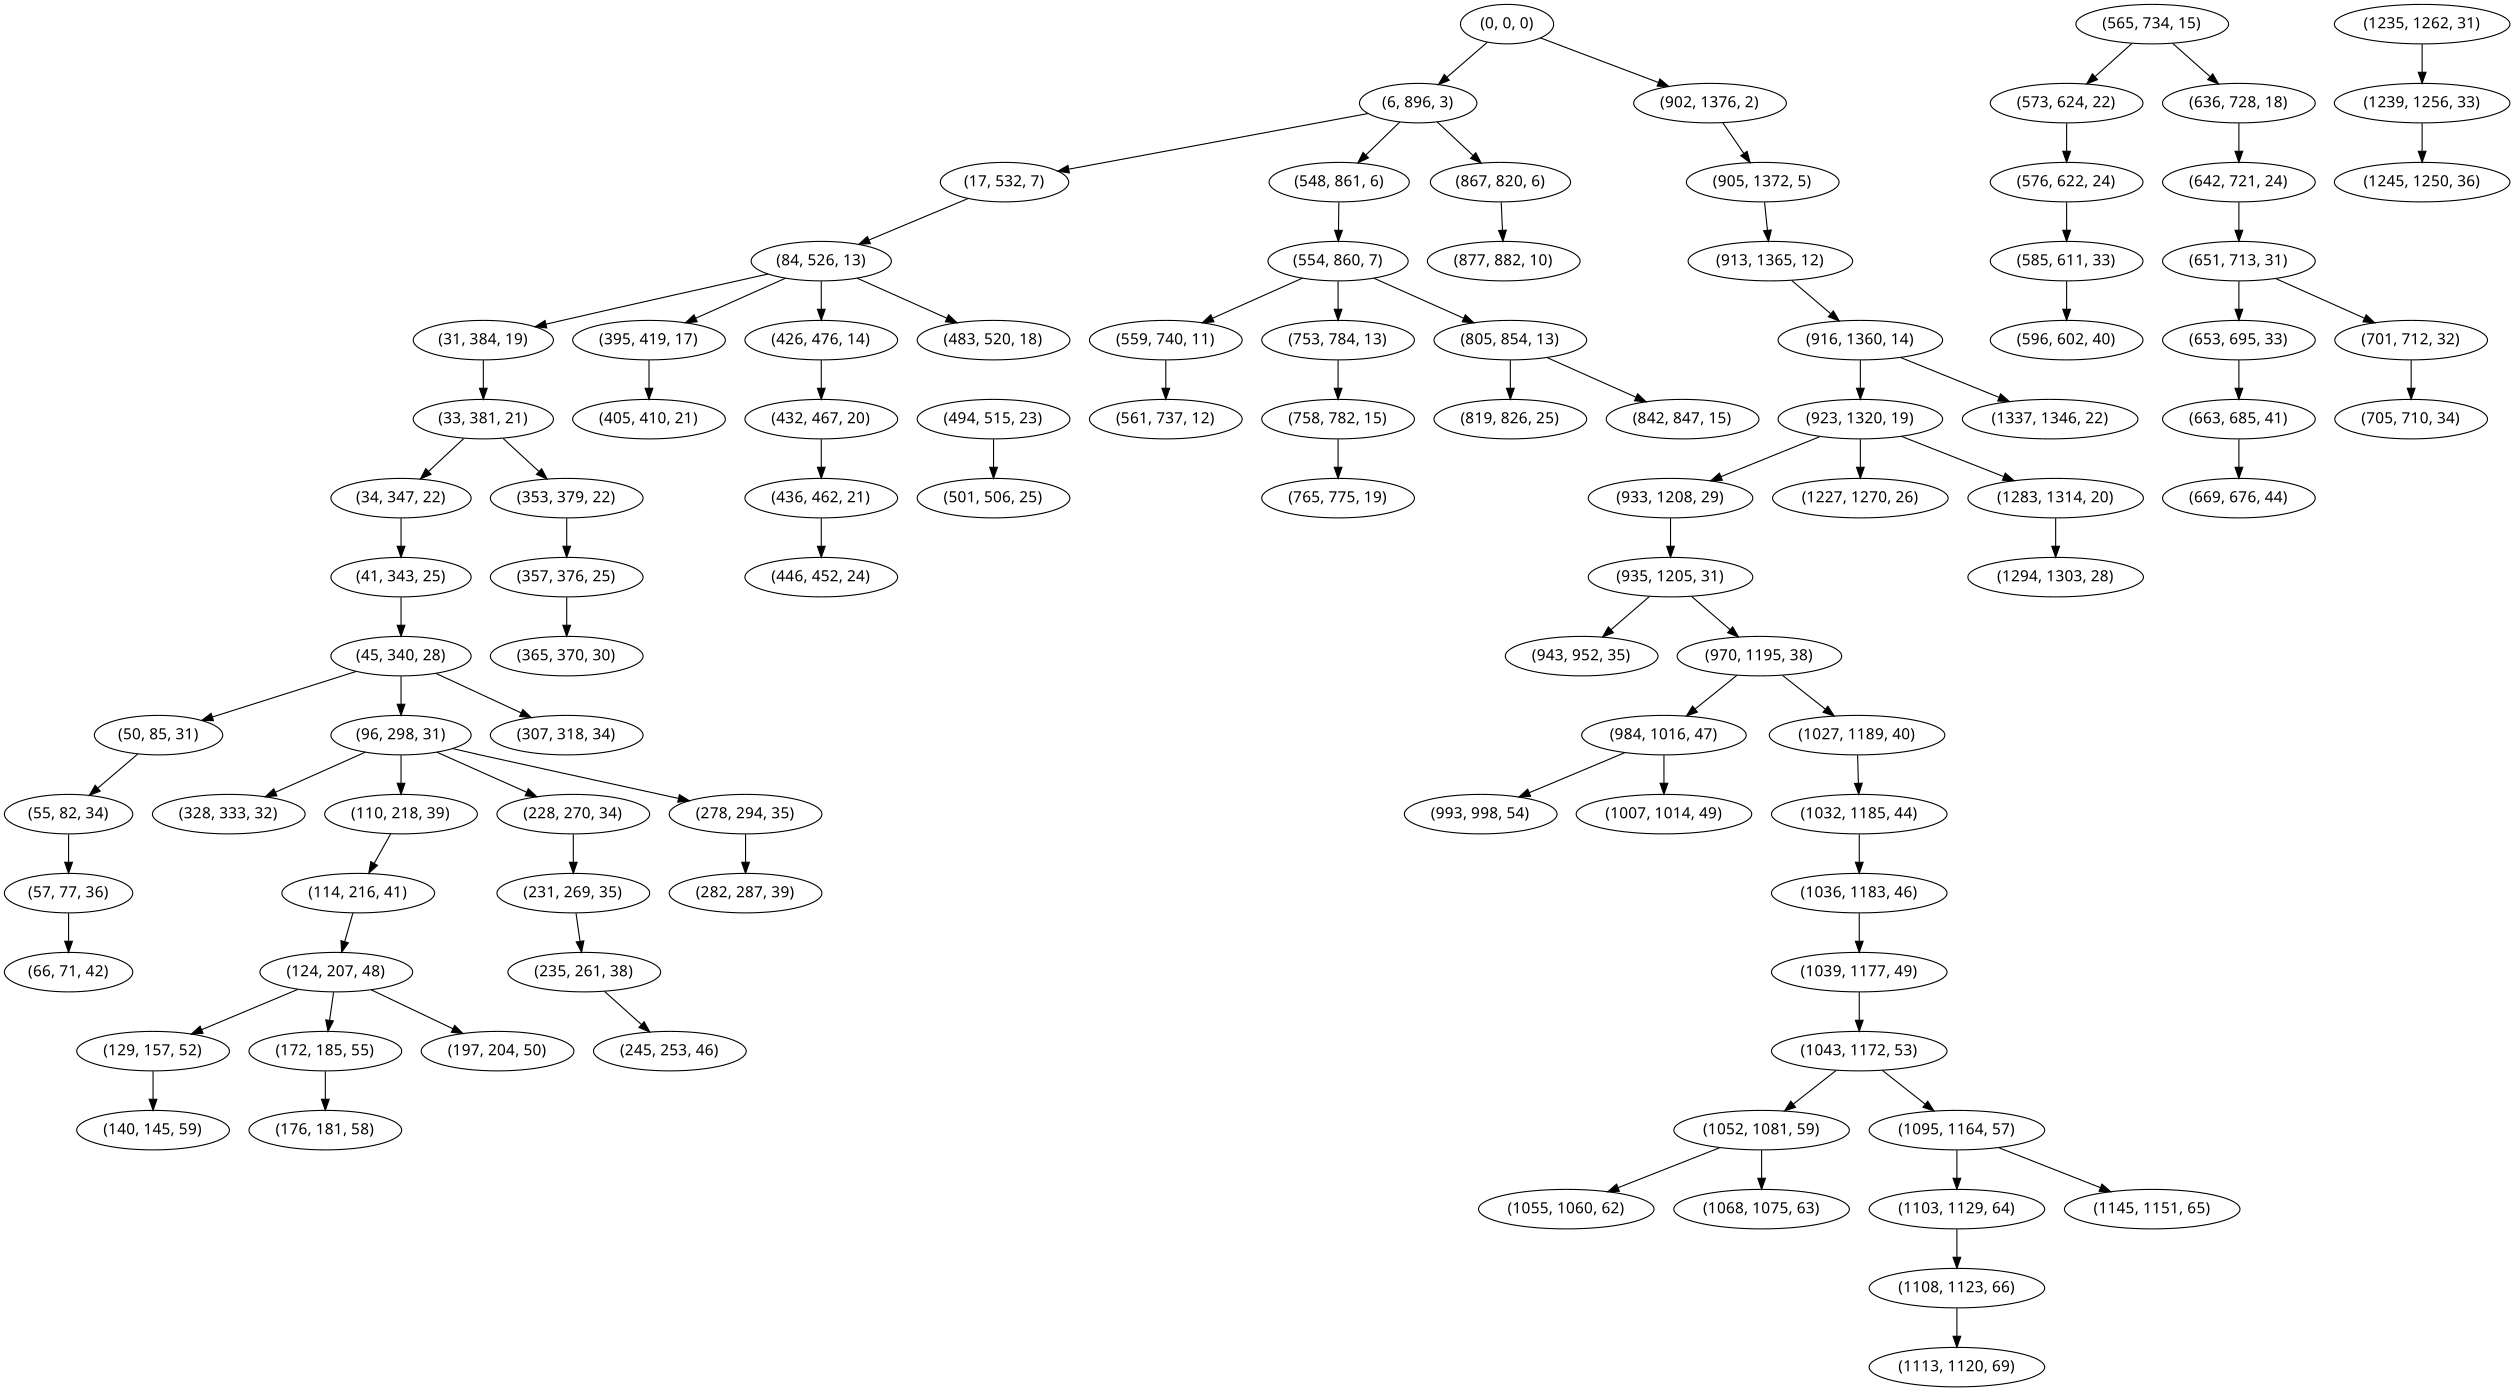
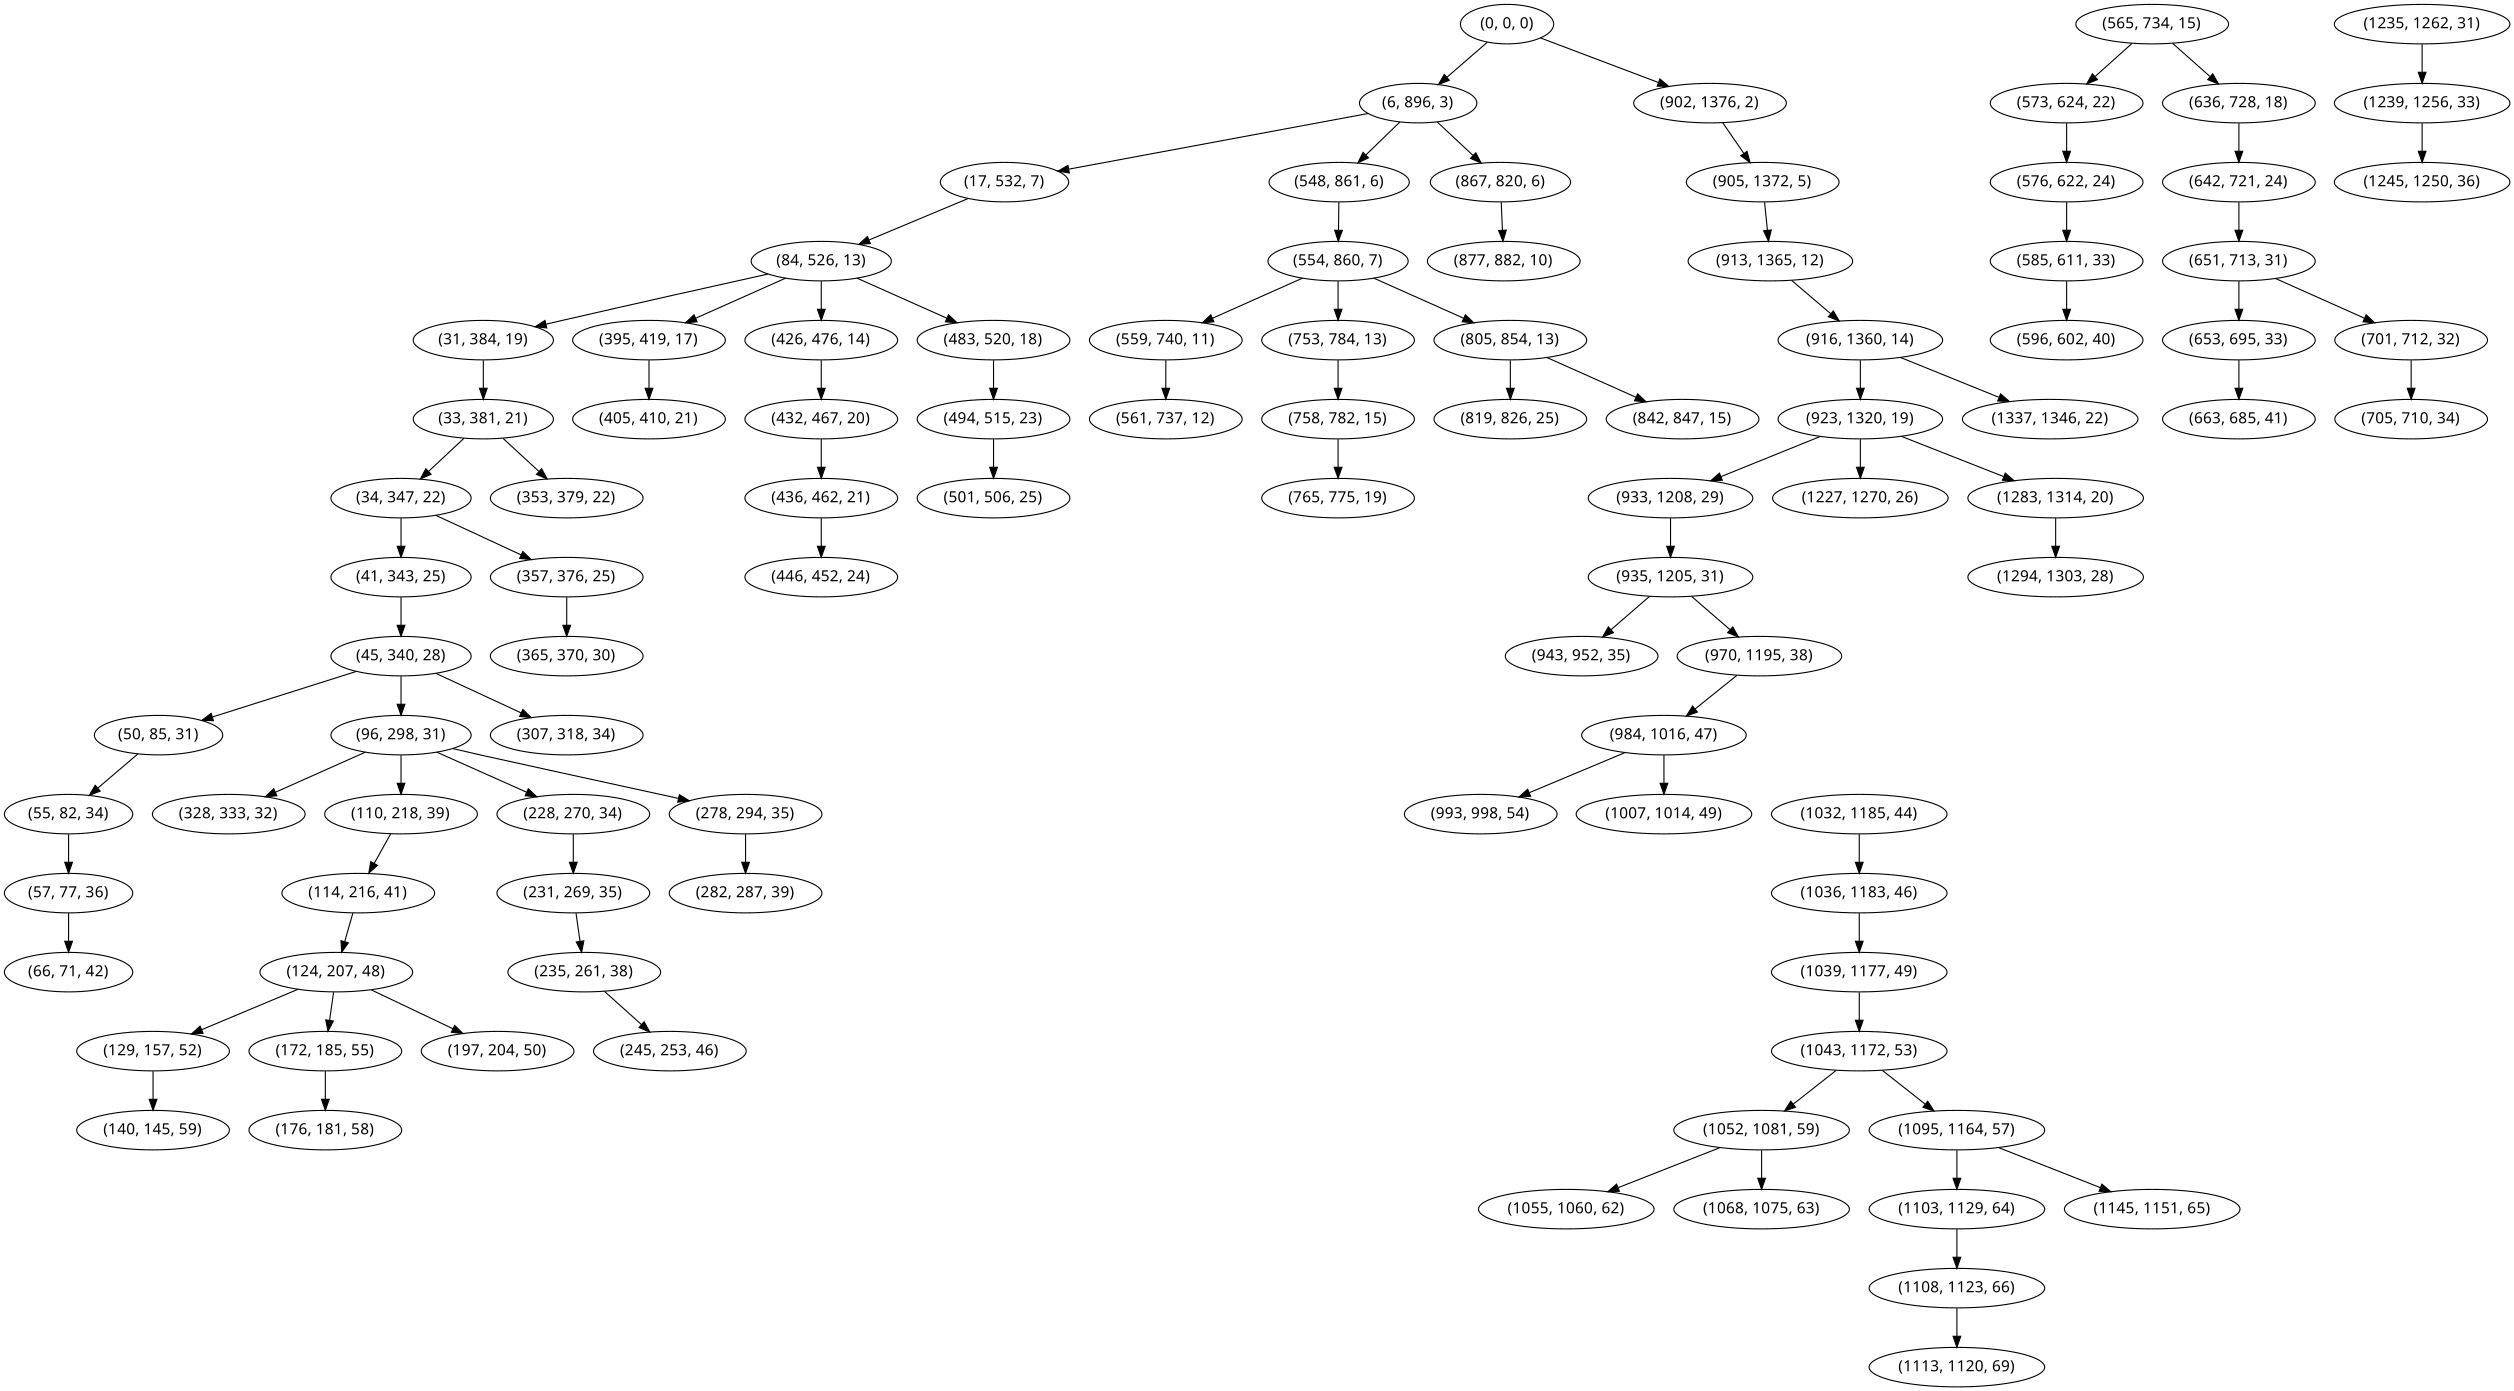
none -> (994, 374)
(2239, 498) -> none
(567, 532) -> (478, 535)
(1857, 735) -> none
